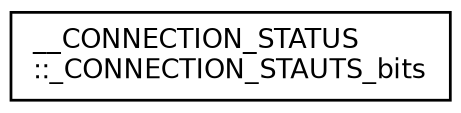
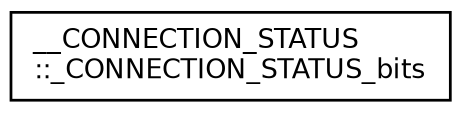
(231, 56) -> (231, 56)
